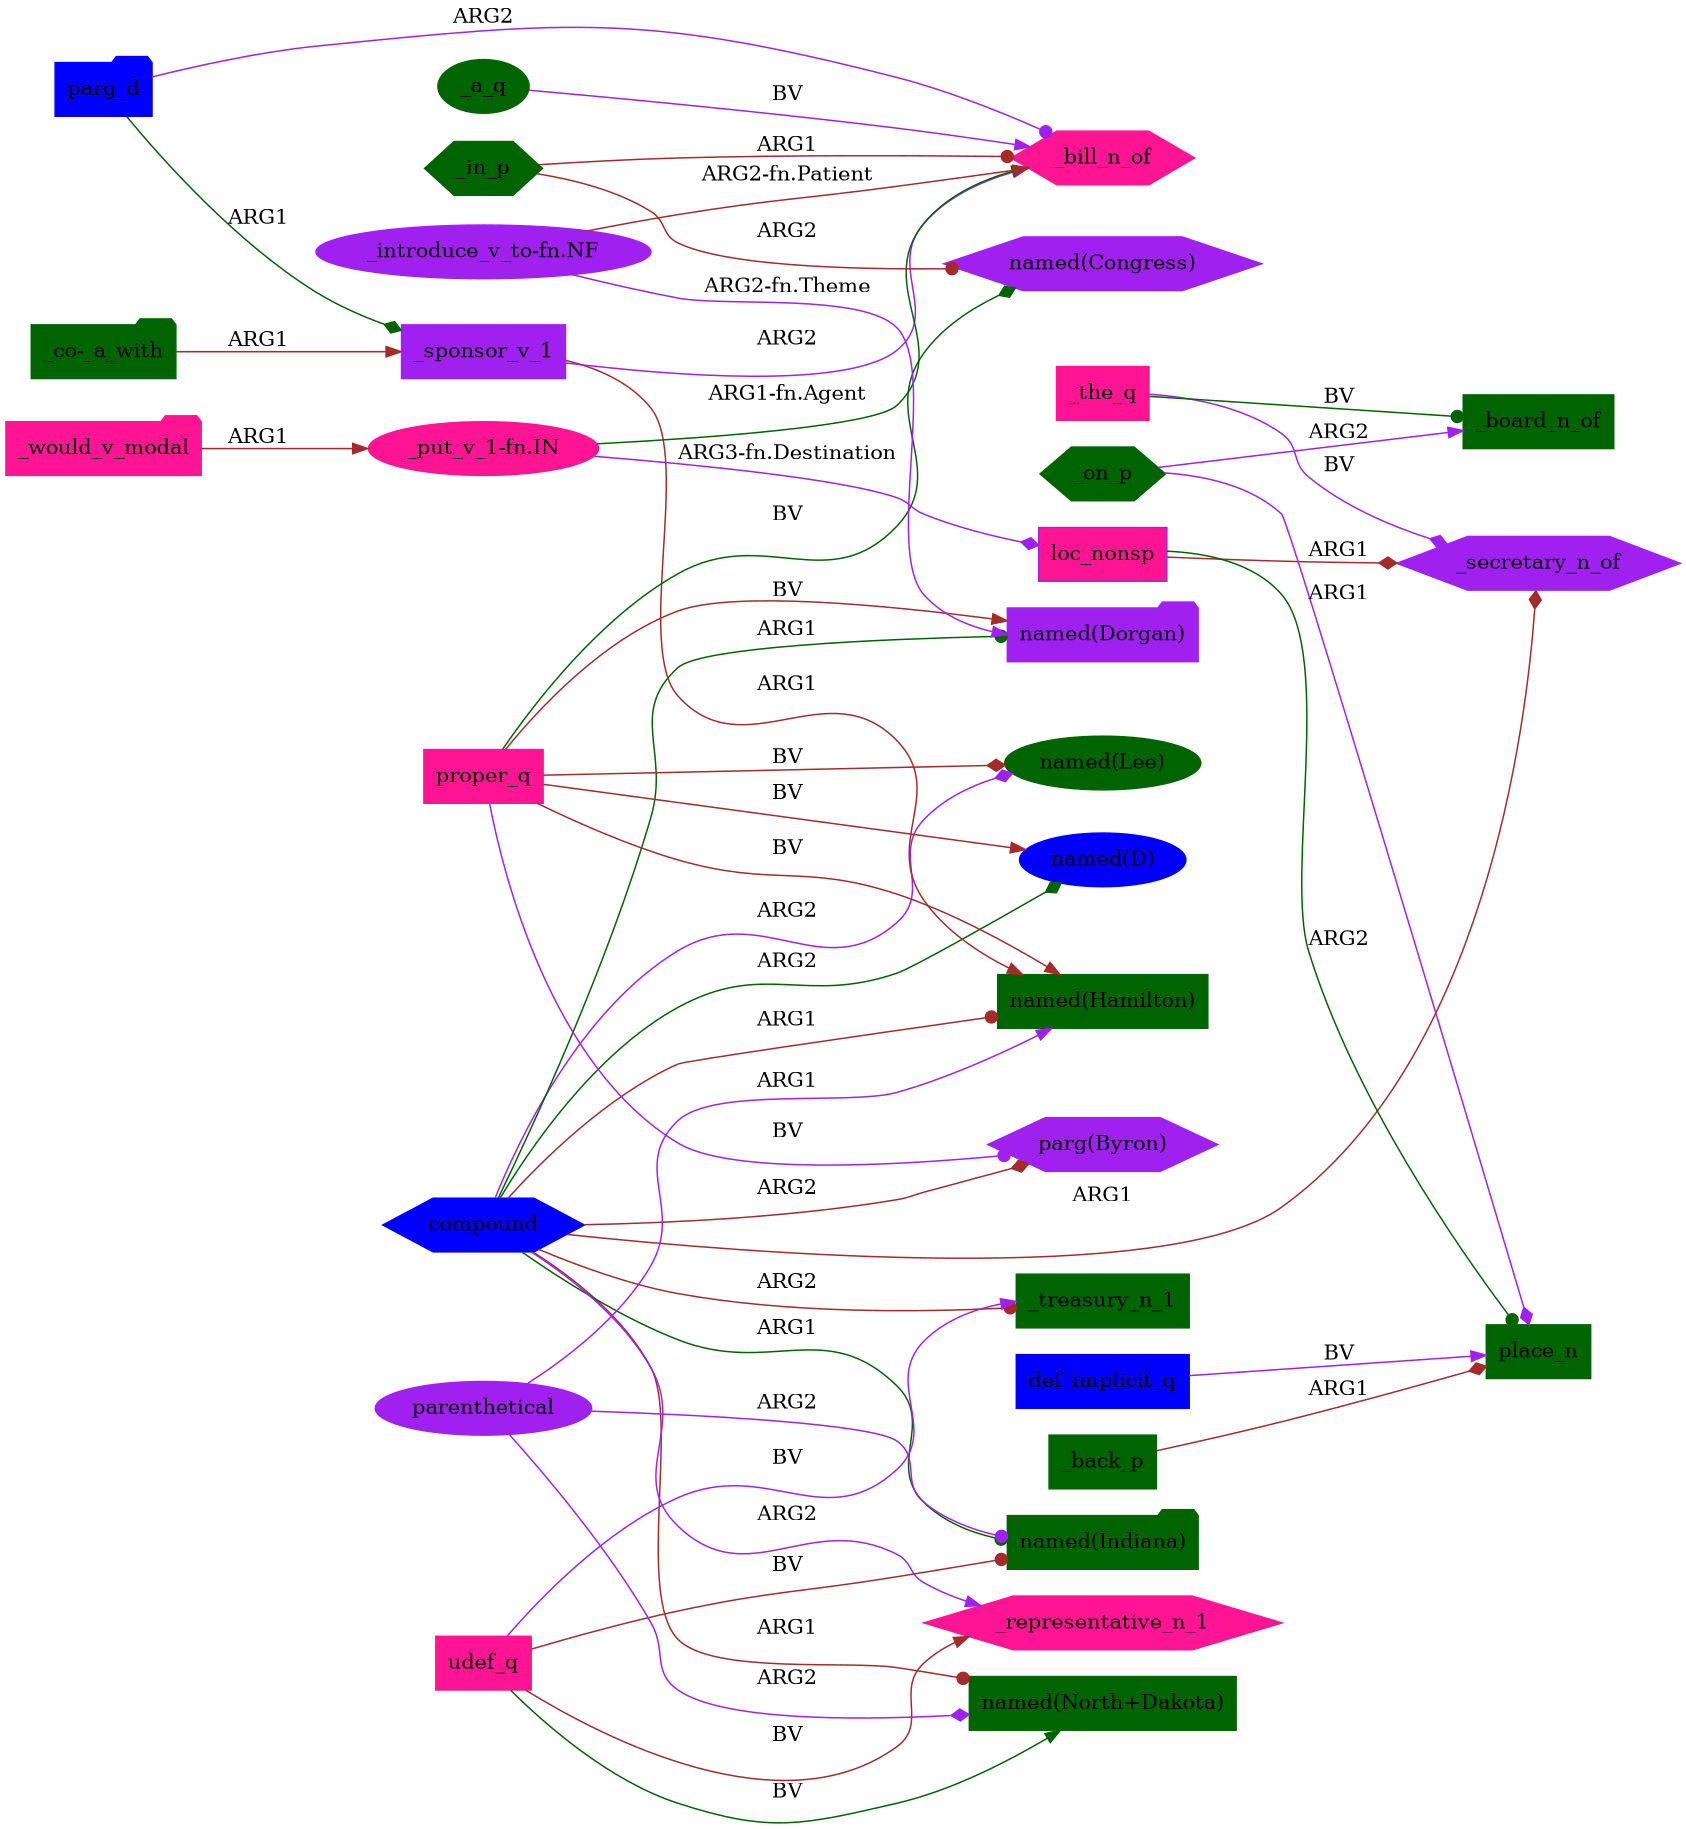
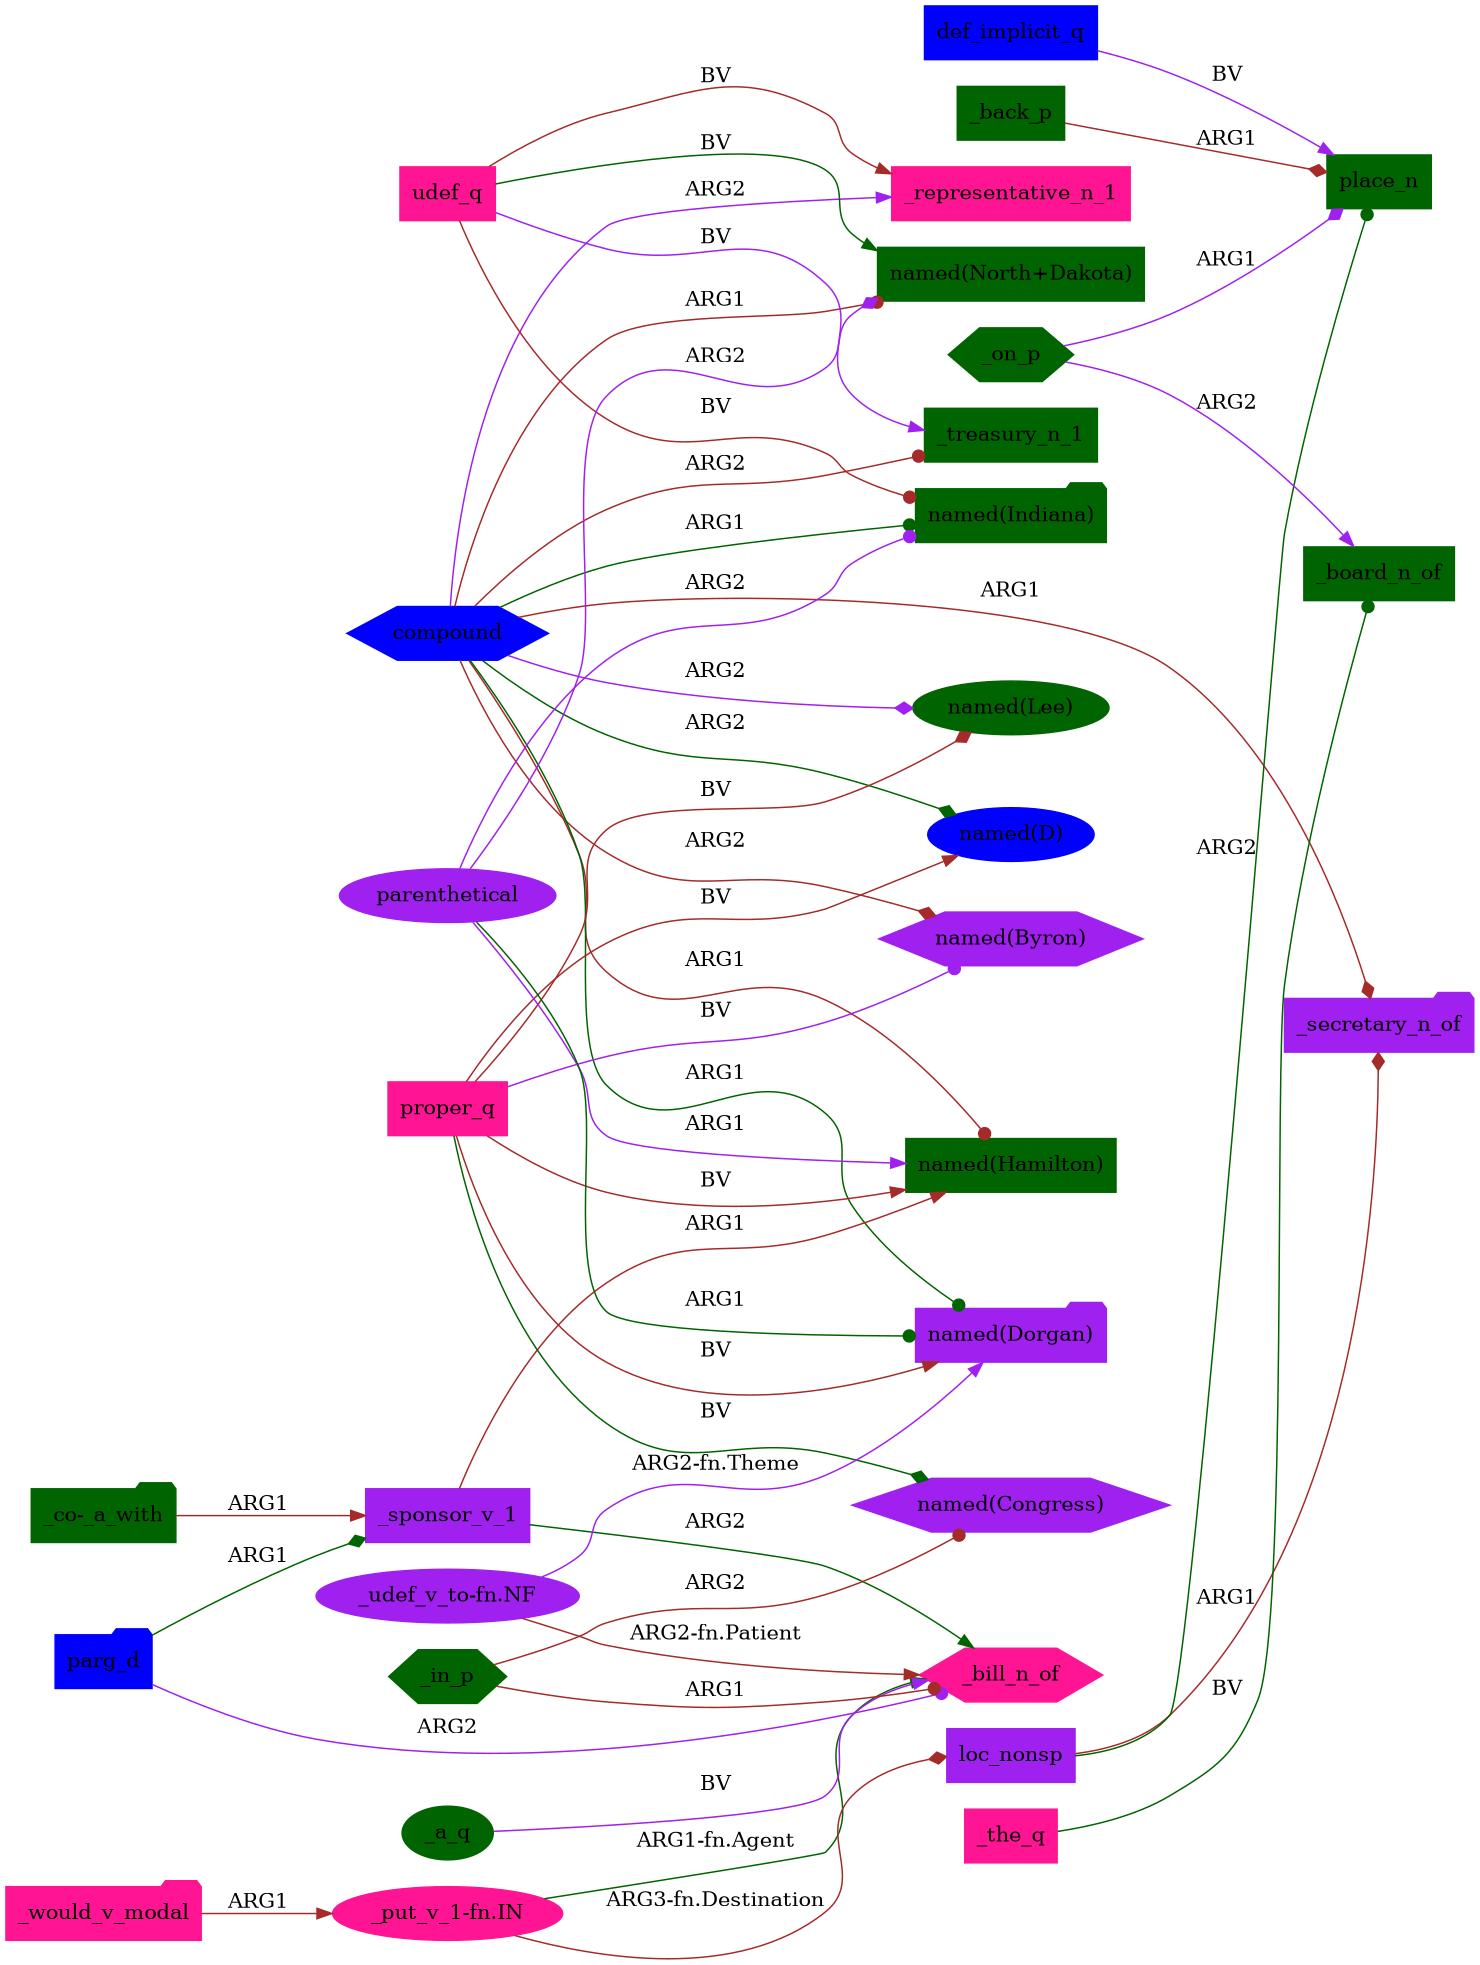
(484, 252) -> (448, 1596)
(853, 368) -> (754, 1553)
(1298, 461) -> none
(812, 480) -> (777, 1939)
(1103, 554) -> (1011, 1756)
(1538, 563) -> (1379, 1025)
(1103, 1144) -> (1011, 939)
none -> (587, 1251)
(1103, 1623) -> (1011, 194)
